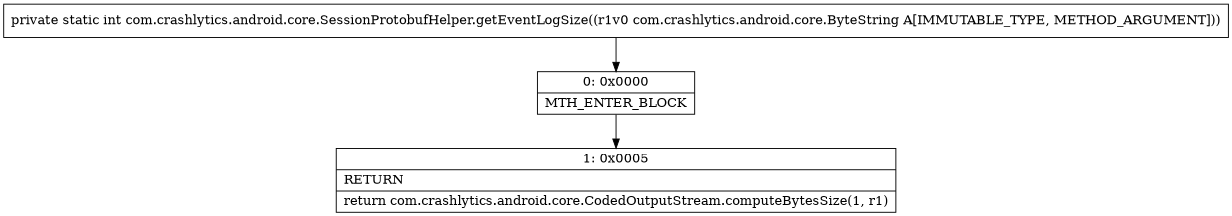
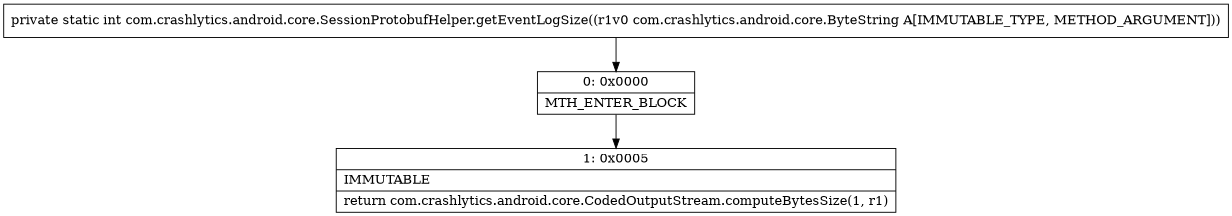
(374, 180) -> (387, 180)
